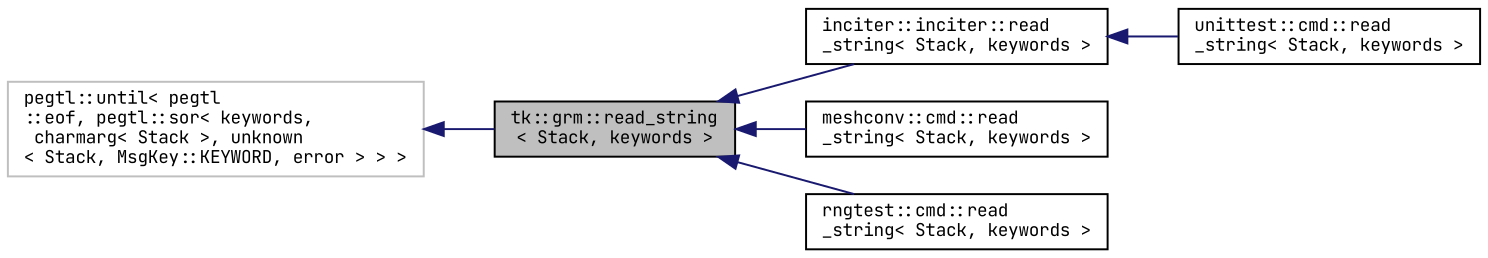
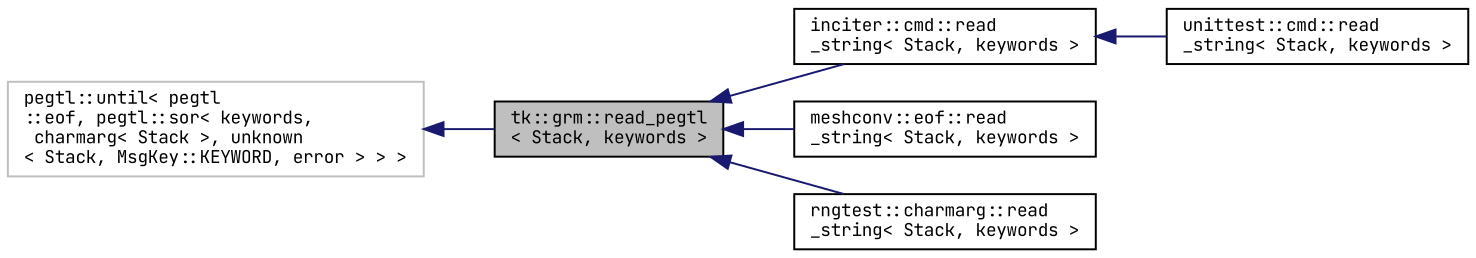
(957, 36) -> (945, 36)
(615, 129) -> (609, 129)
(957, 129) -> (945, 129)
(957, 222) -> (945, 222)
